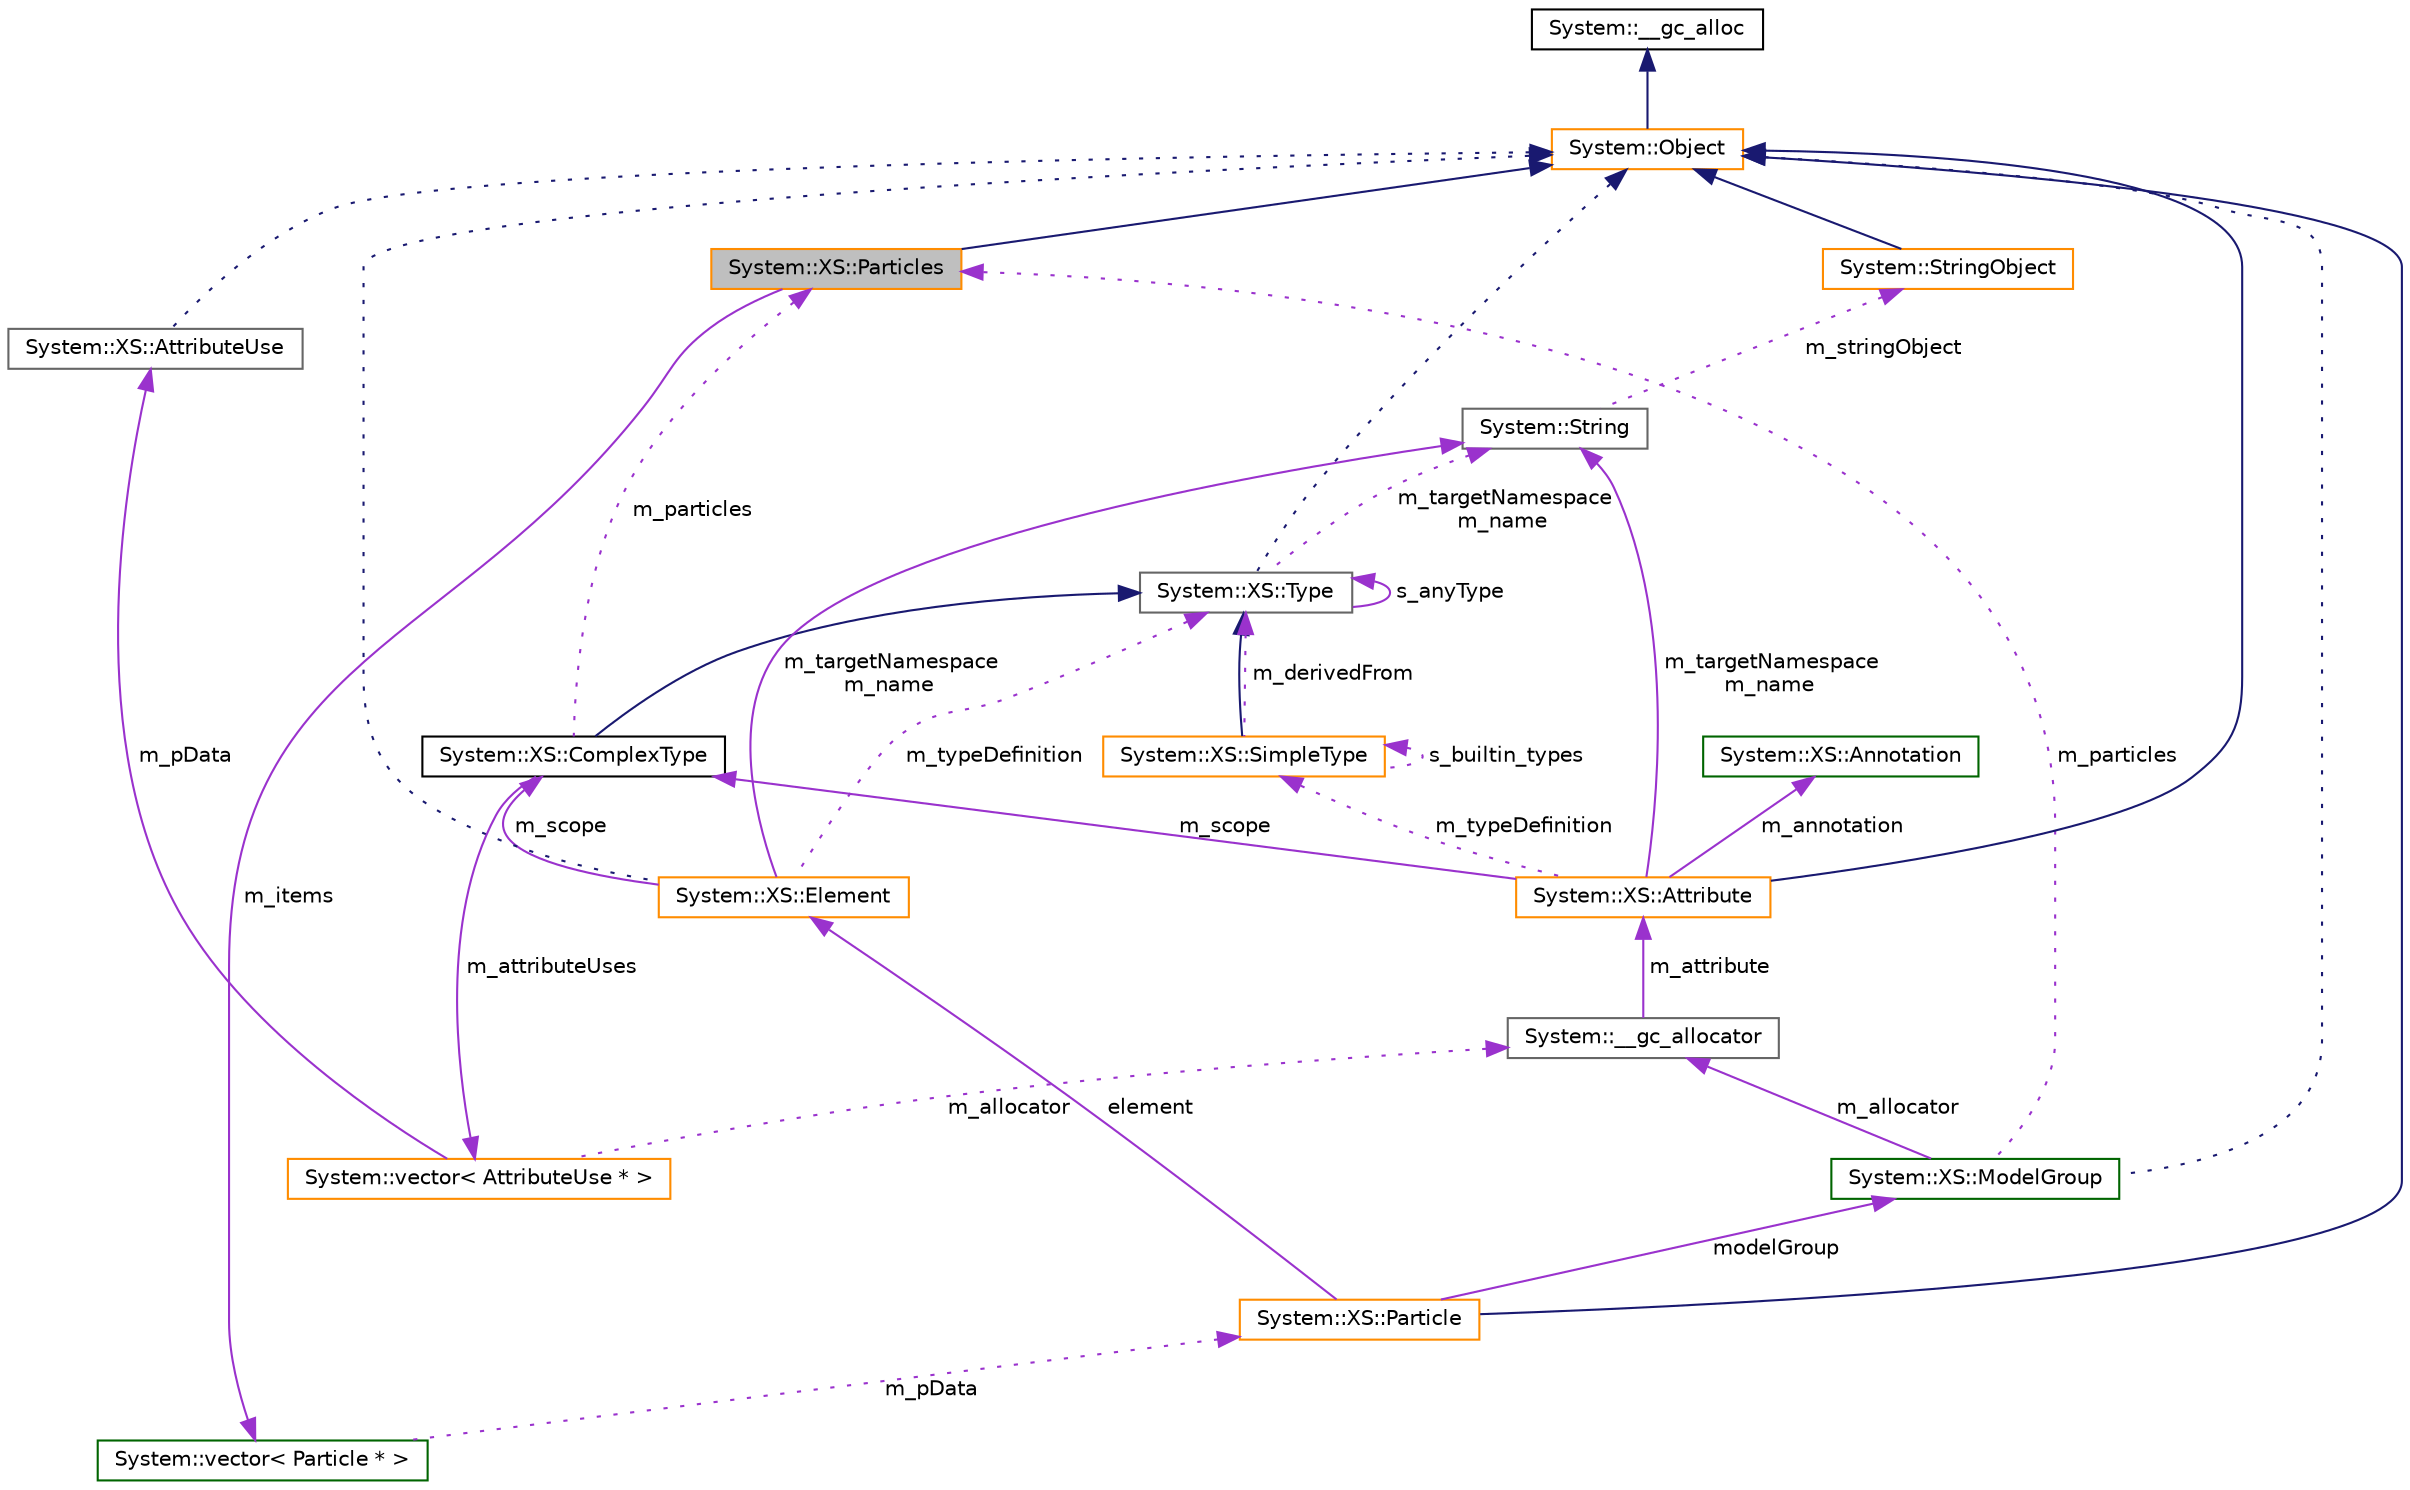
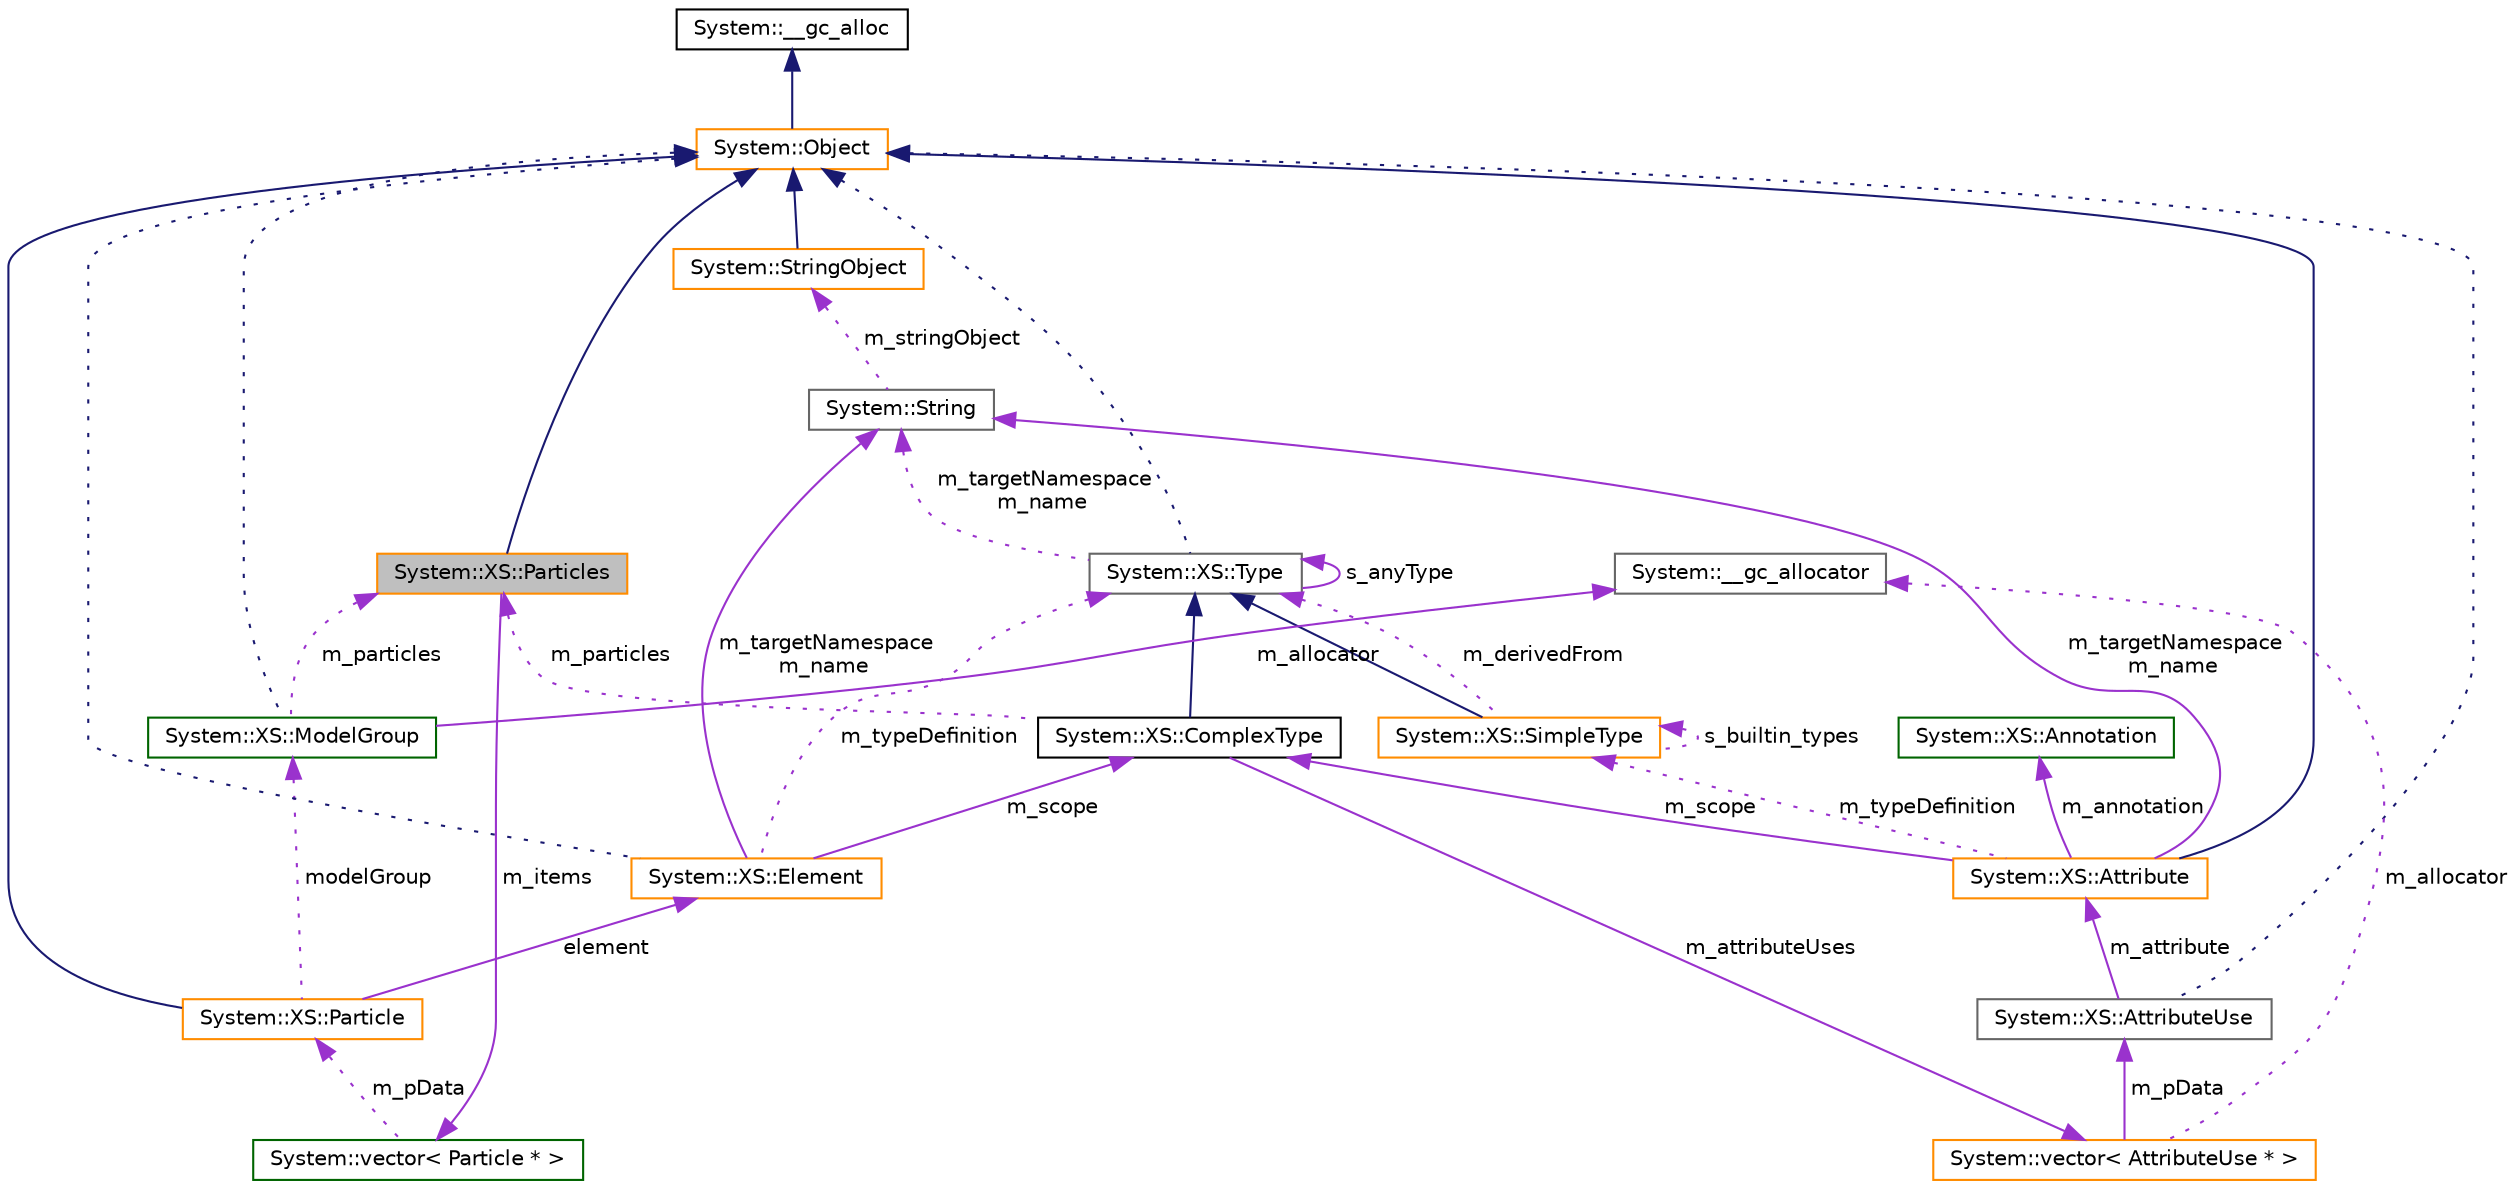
(1643, 979) -> (2106, 959)
(1657, 1252) -> (298, 889)
